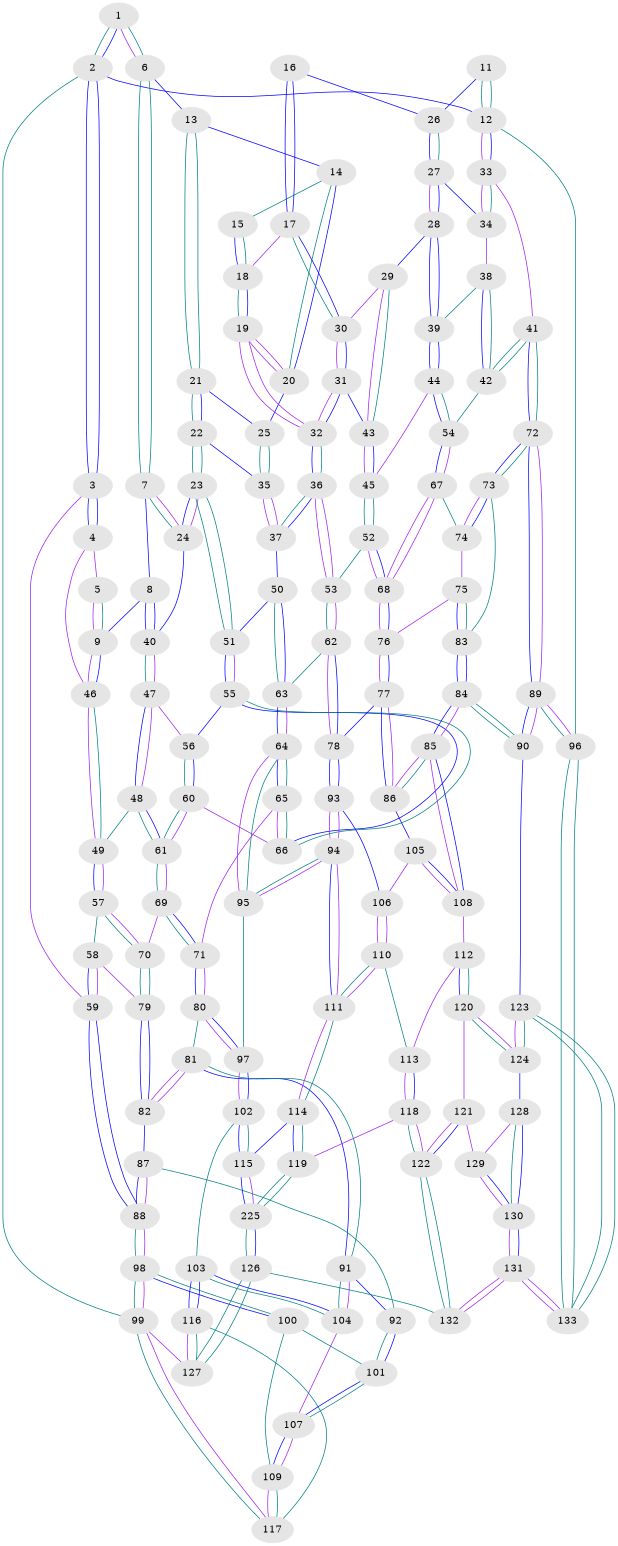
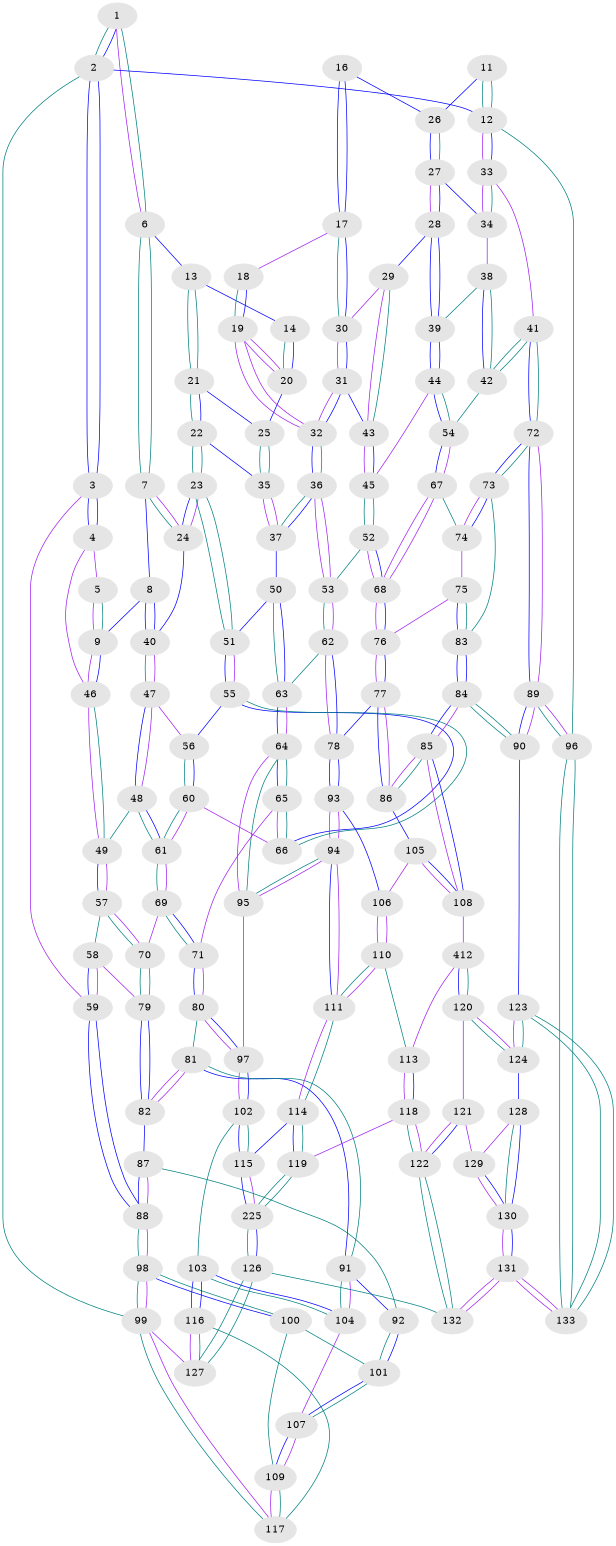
(238, 225) -> none
(464, 956) -> (463, 956)
(244, 982) -> (244, 982)
